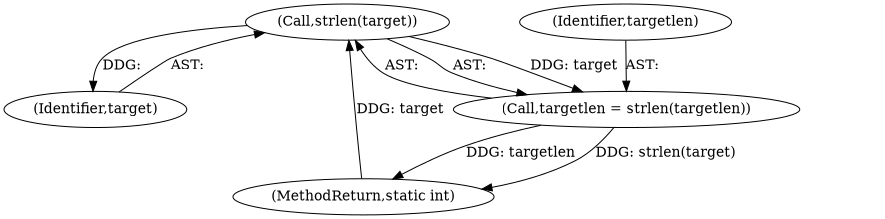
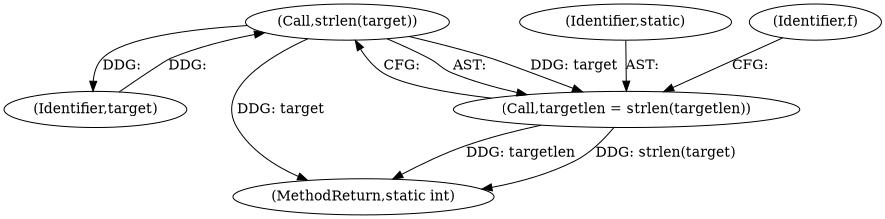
(626, 22) -> (626, 22)
none -> (815, 22)
(190, 66) -> (190, 66)
(404, 66) -> (404, 66)
(355, 115) -> (233, 105)
